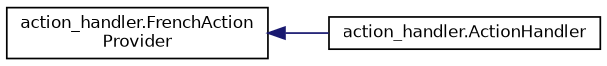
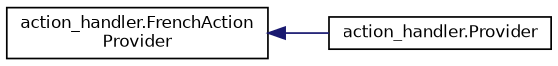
(465, 33) -> (440, 33)
